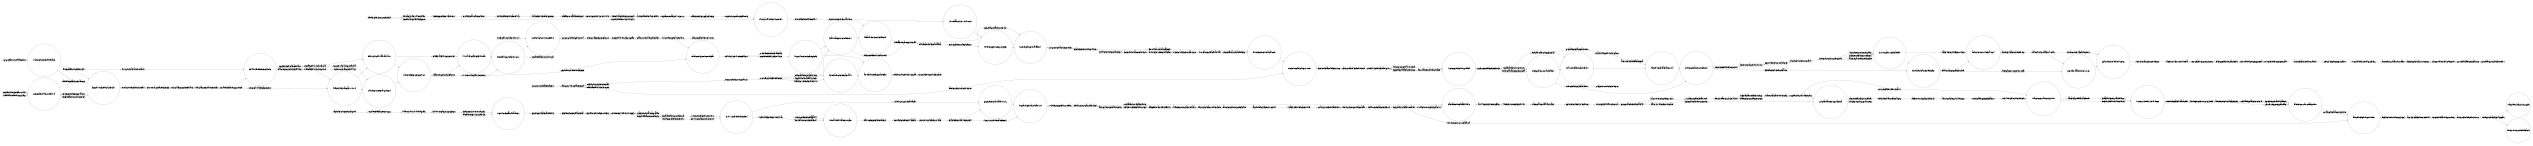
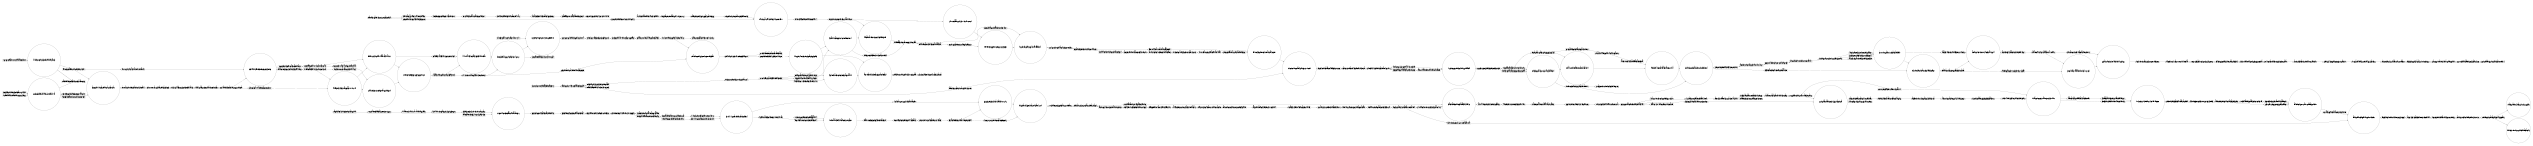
(623, 16) -> none
